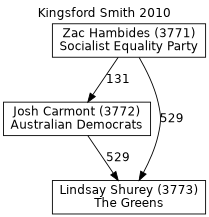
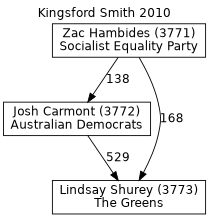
(118, 80) -> (118, 80)
(172, 119) -> (172, 119)
